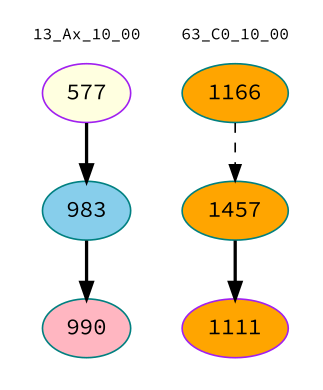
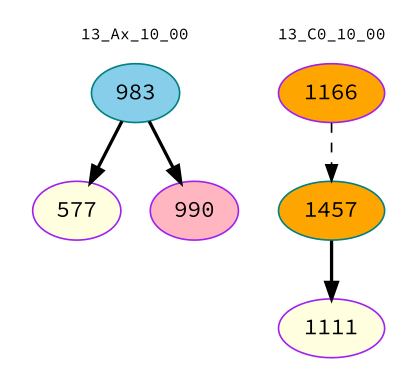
(236, 35) -> (332, 35)
(235, 93) -> (332, 93)
(87, 144) -> (110, 145)
(87, 328) -> (194, 211)
(235, 328) -> (332, 328)
